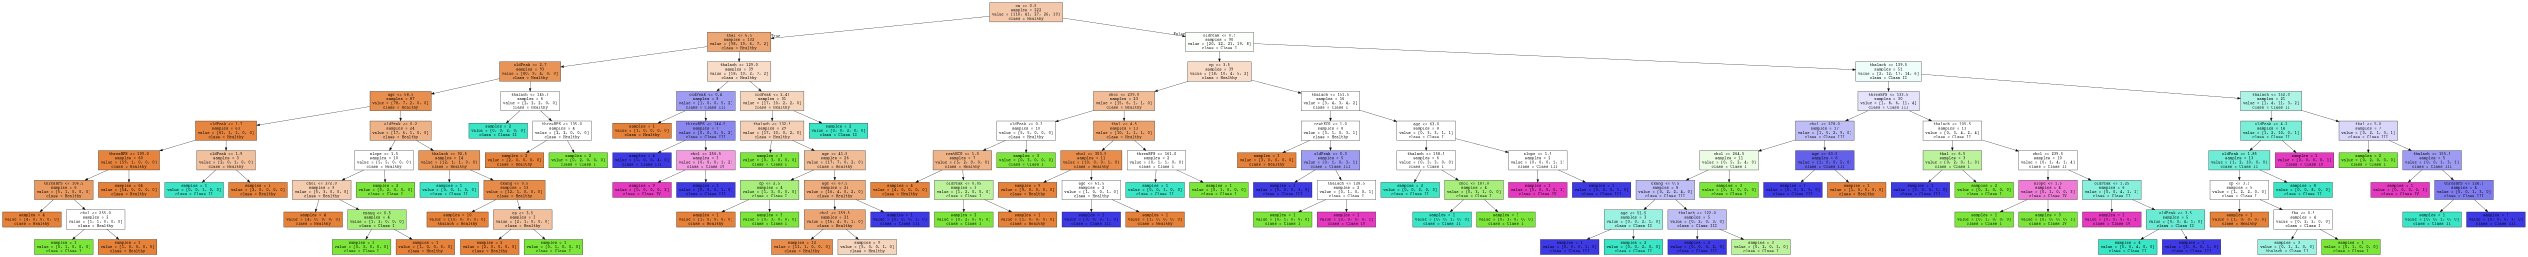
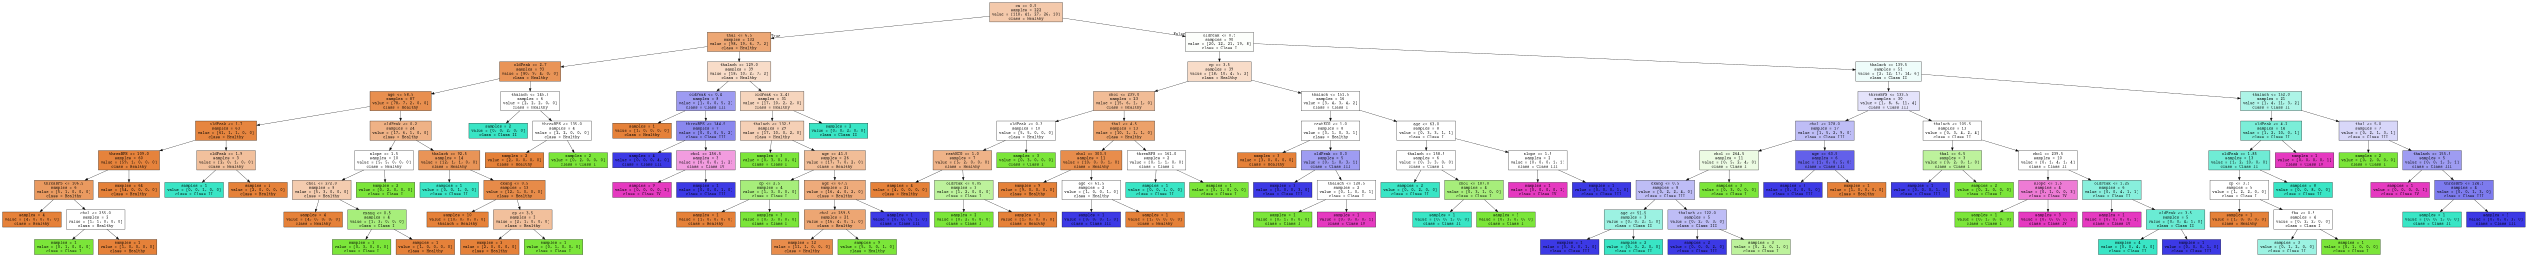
(2048, 220) -> (2048, 220)
(867, 247) -> (867, 247)
(2287, 247) -> (2287, 247)
